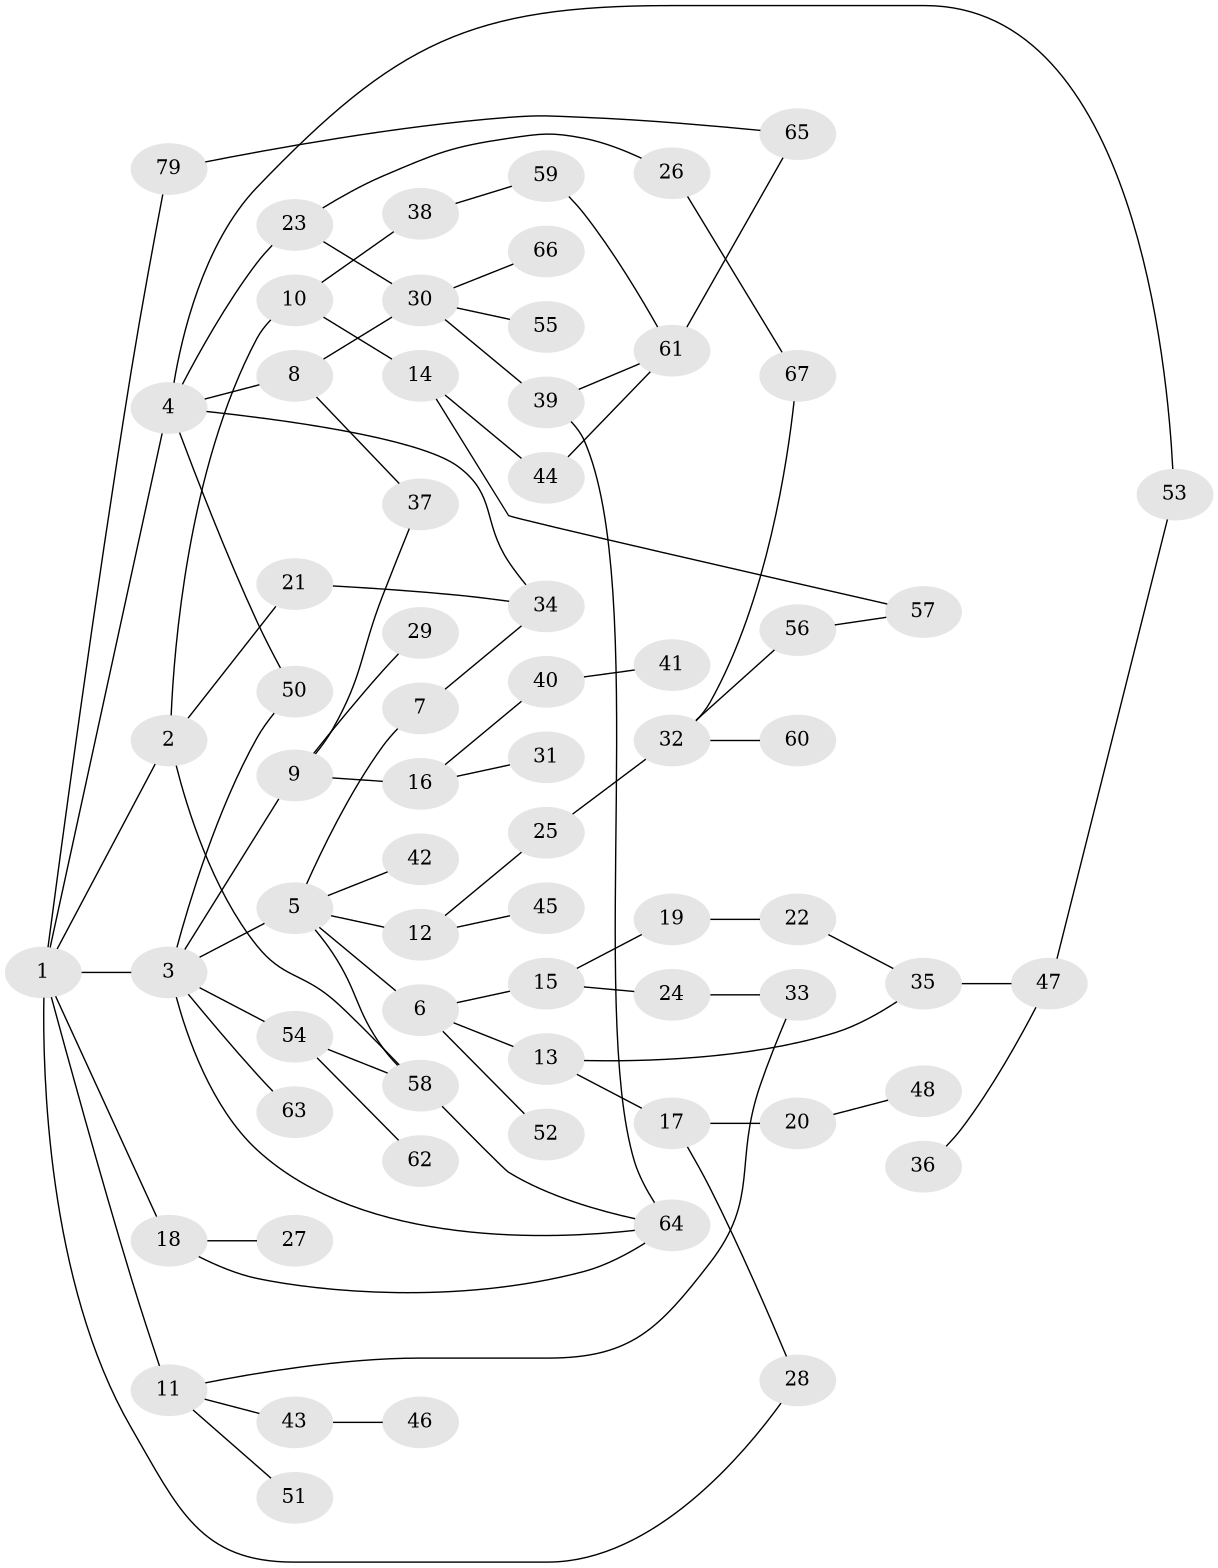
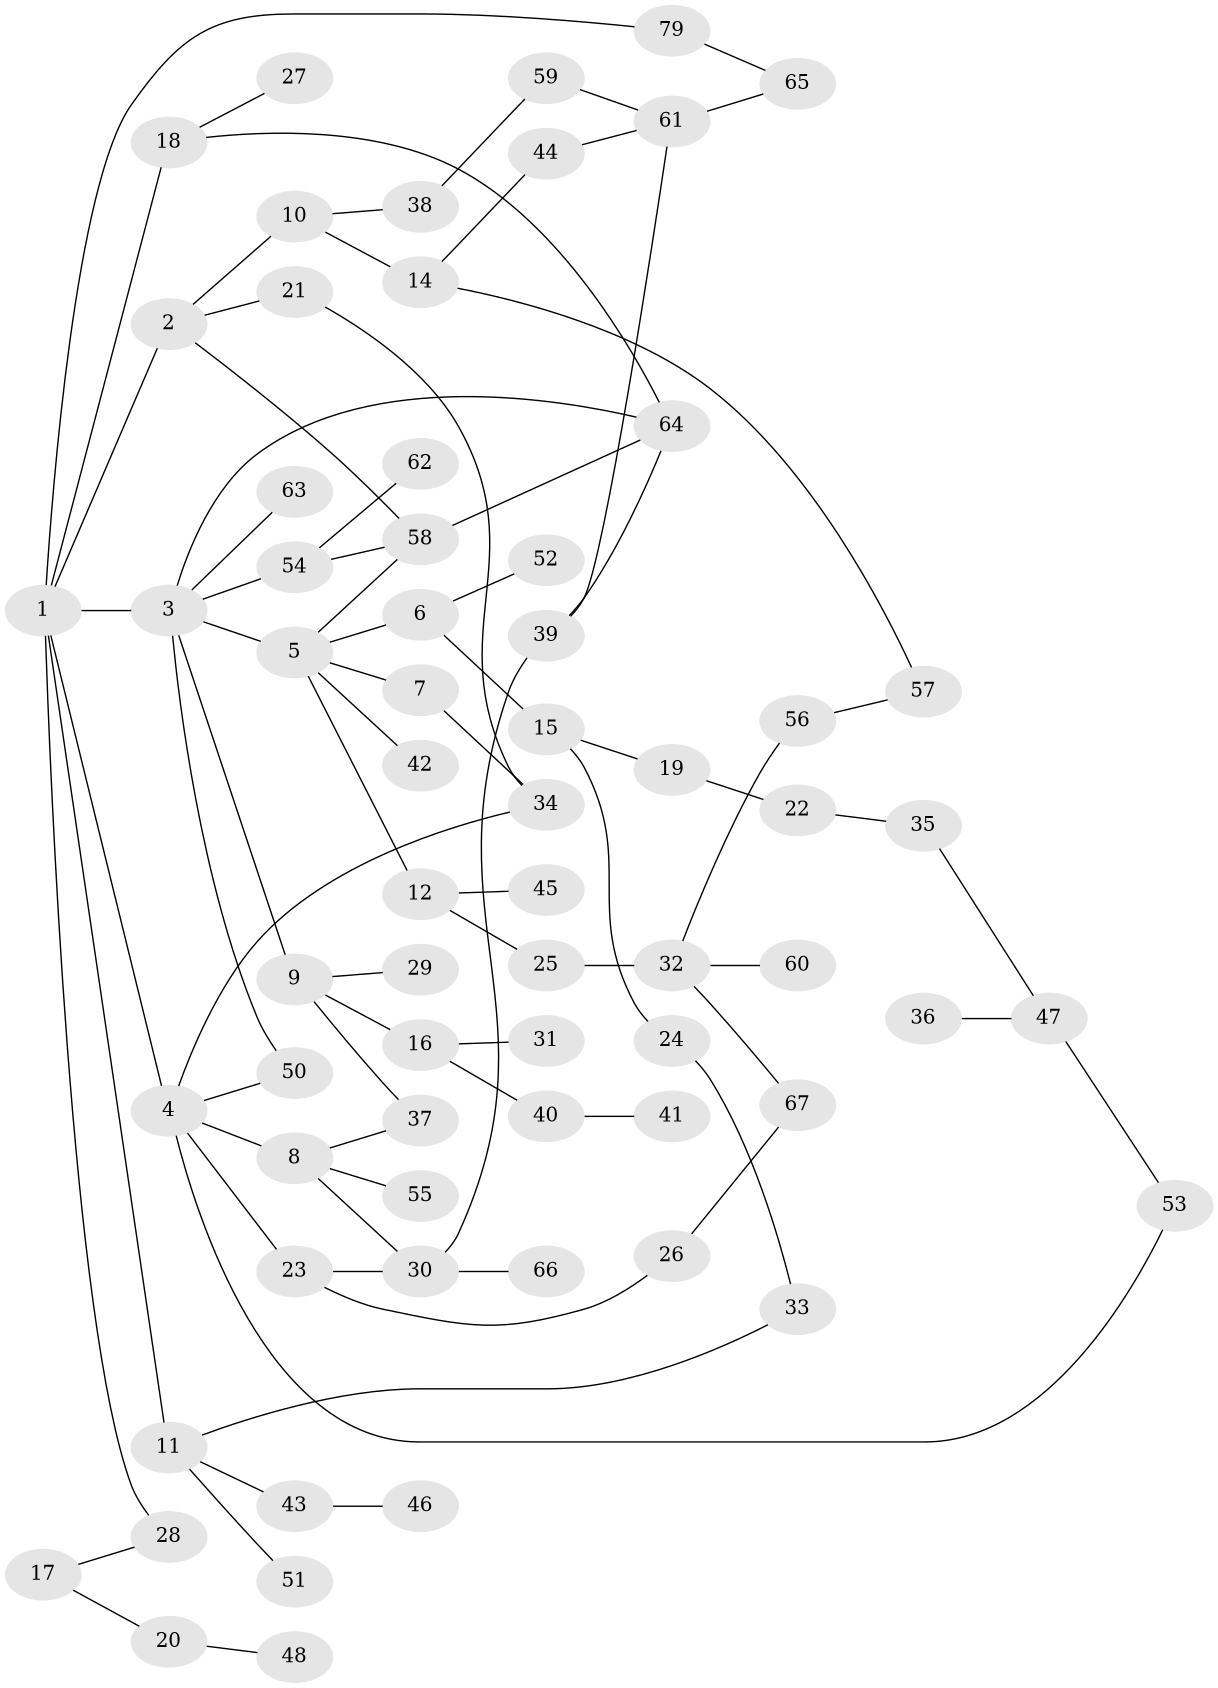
(483, 314) -> (358, 1177)
(546, 1059) -> none
